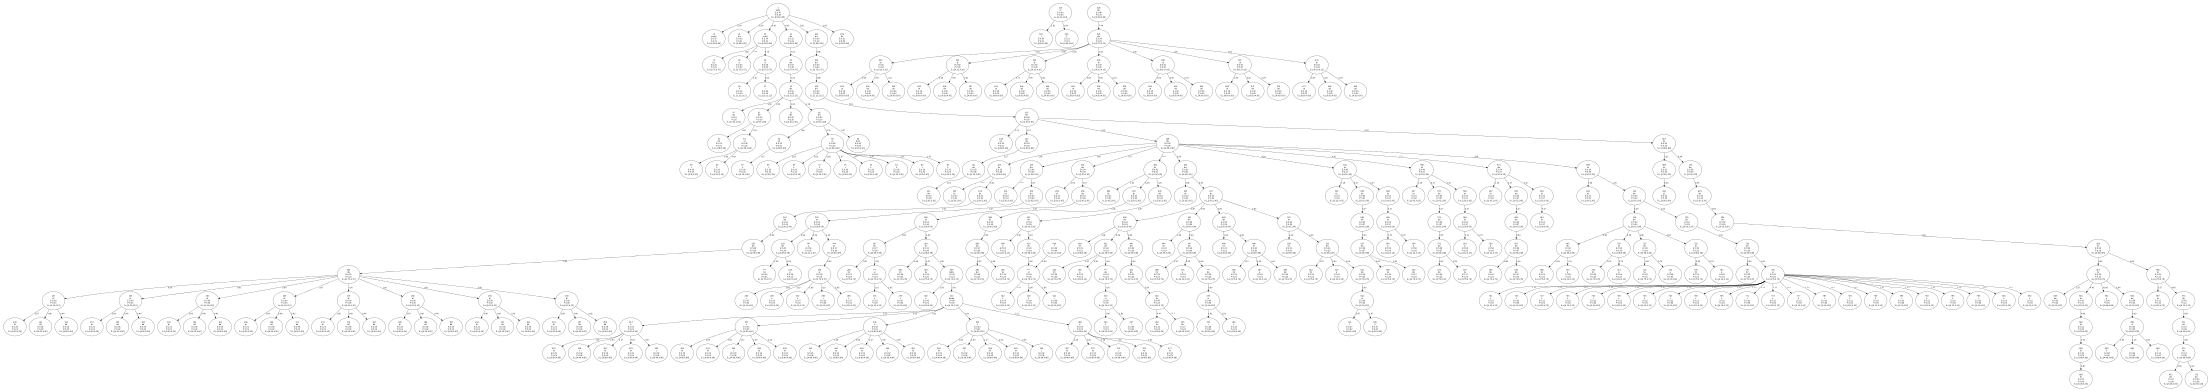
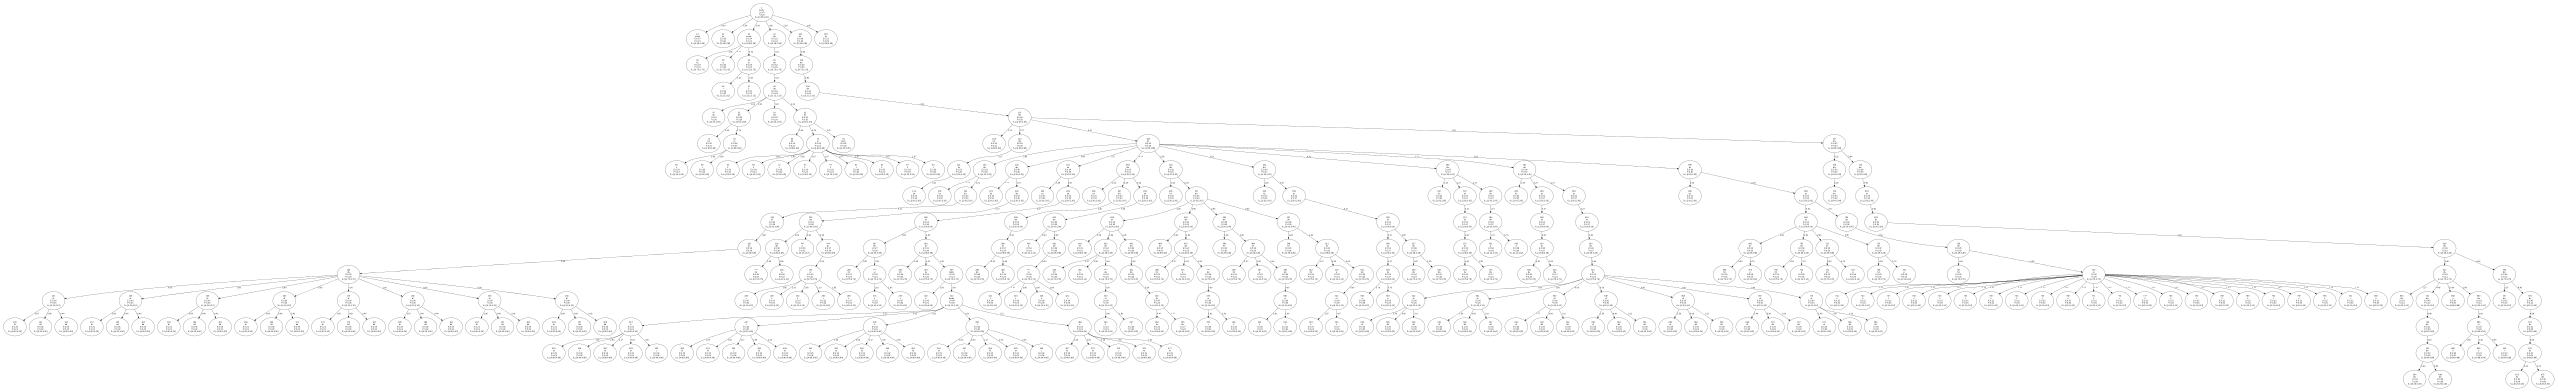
(761, 155) -> (868, 156)
(1367, 182) -> (1388, 234)
none -> (1589, 234)
(1042, 261) -> (1035, 287)
none -> (1285, 287)
none -> (2415, 379)
